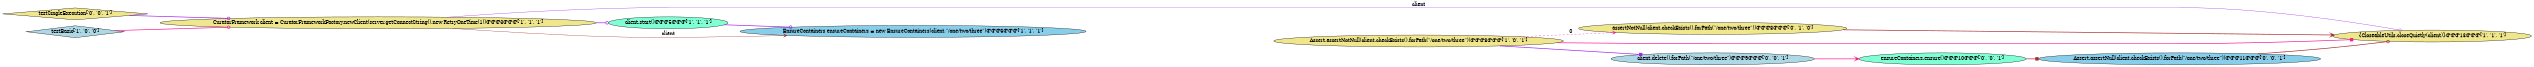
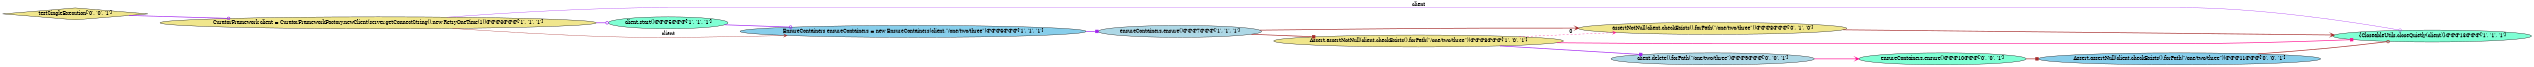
none -> (1180, 31)
(75, 32) -> none
(2432, 36) -> (2432, 36)
